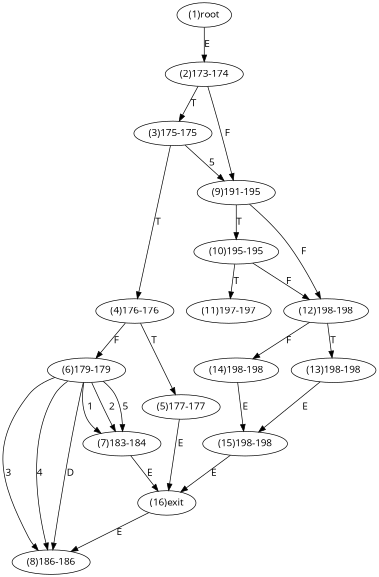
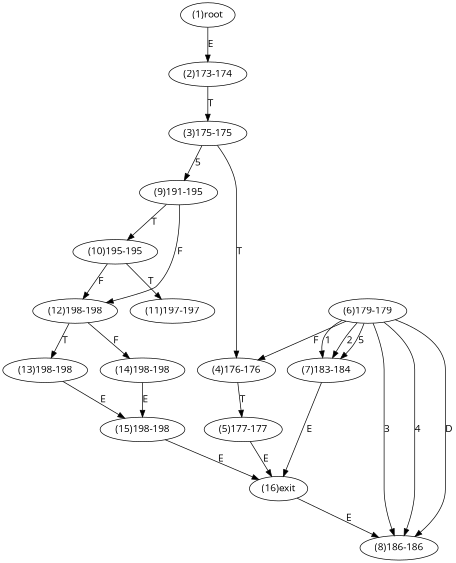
(220, 130) -> none
(113, 338) -> (305, 339)
